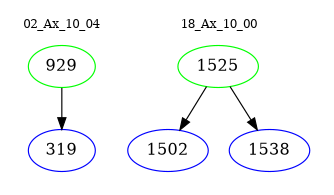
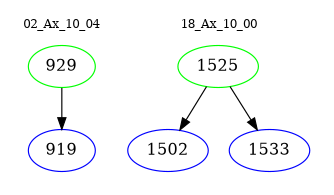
(62, 150) -> (62, 150)
(270, 150) -> (270, 150)
